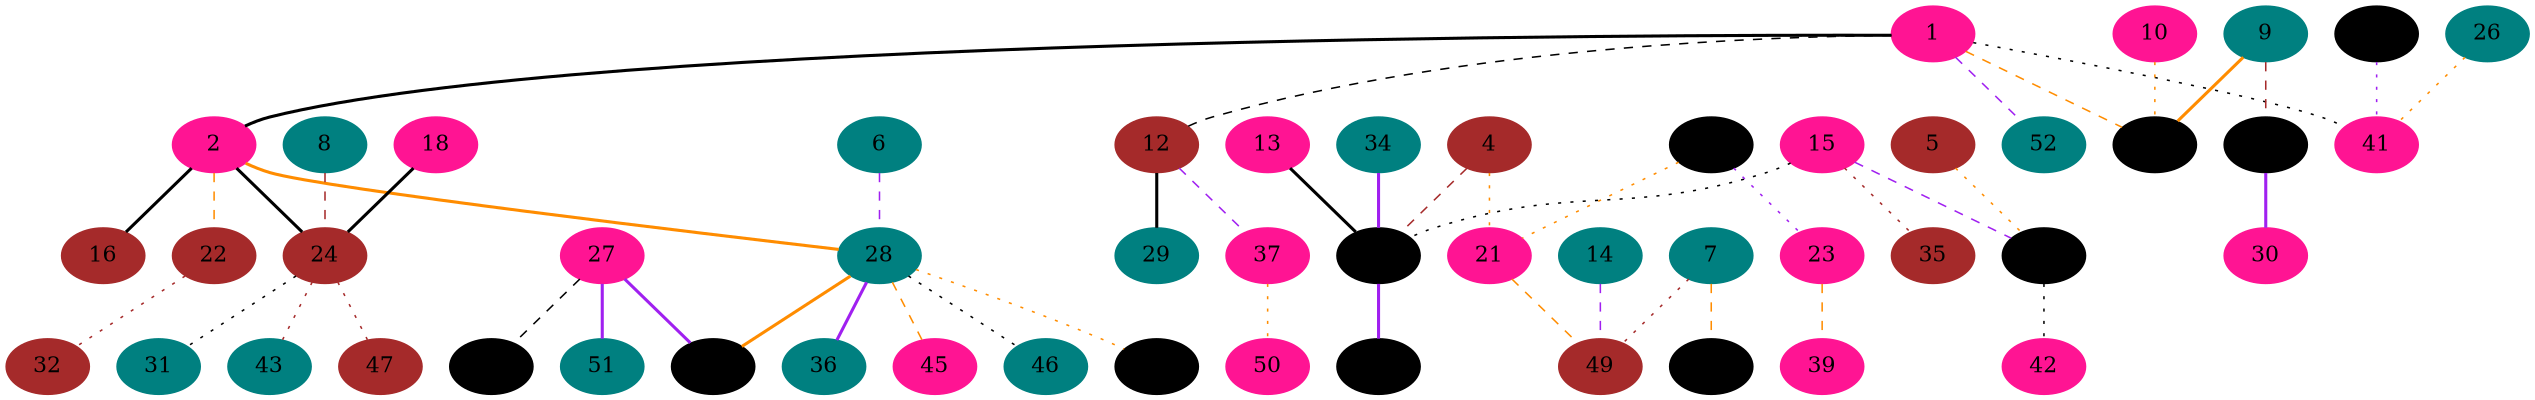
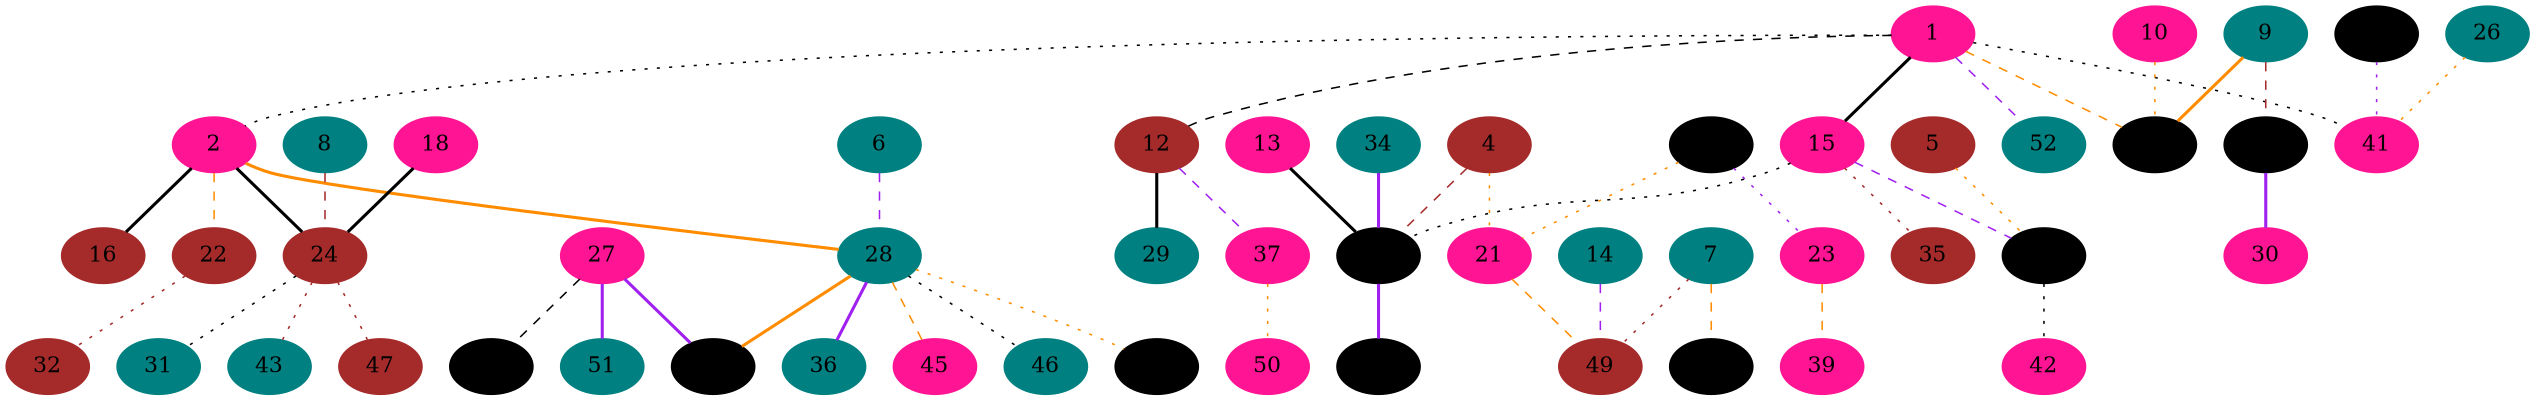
(1066, 48) -> (1066, 48)
none -> (1878, 89)
